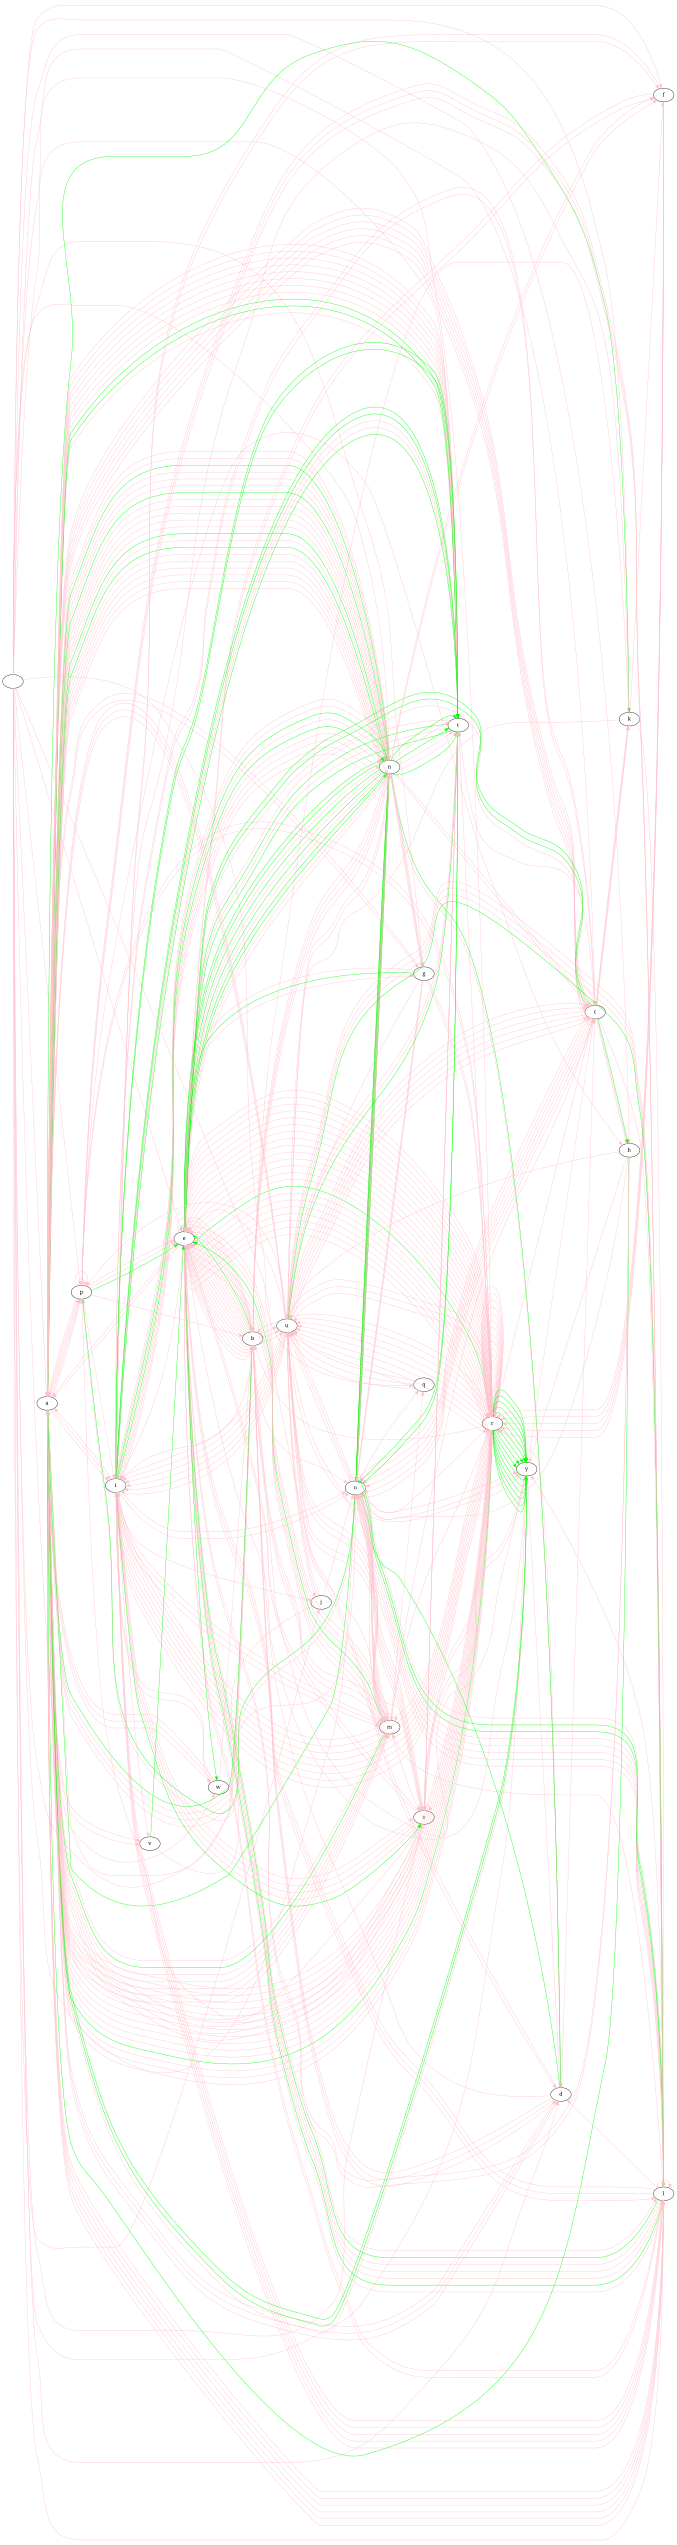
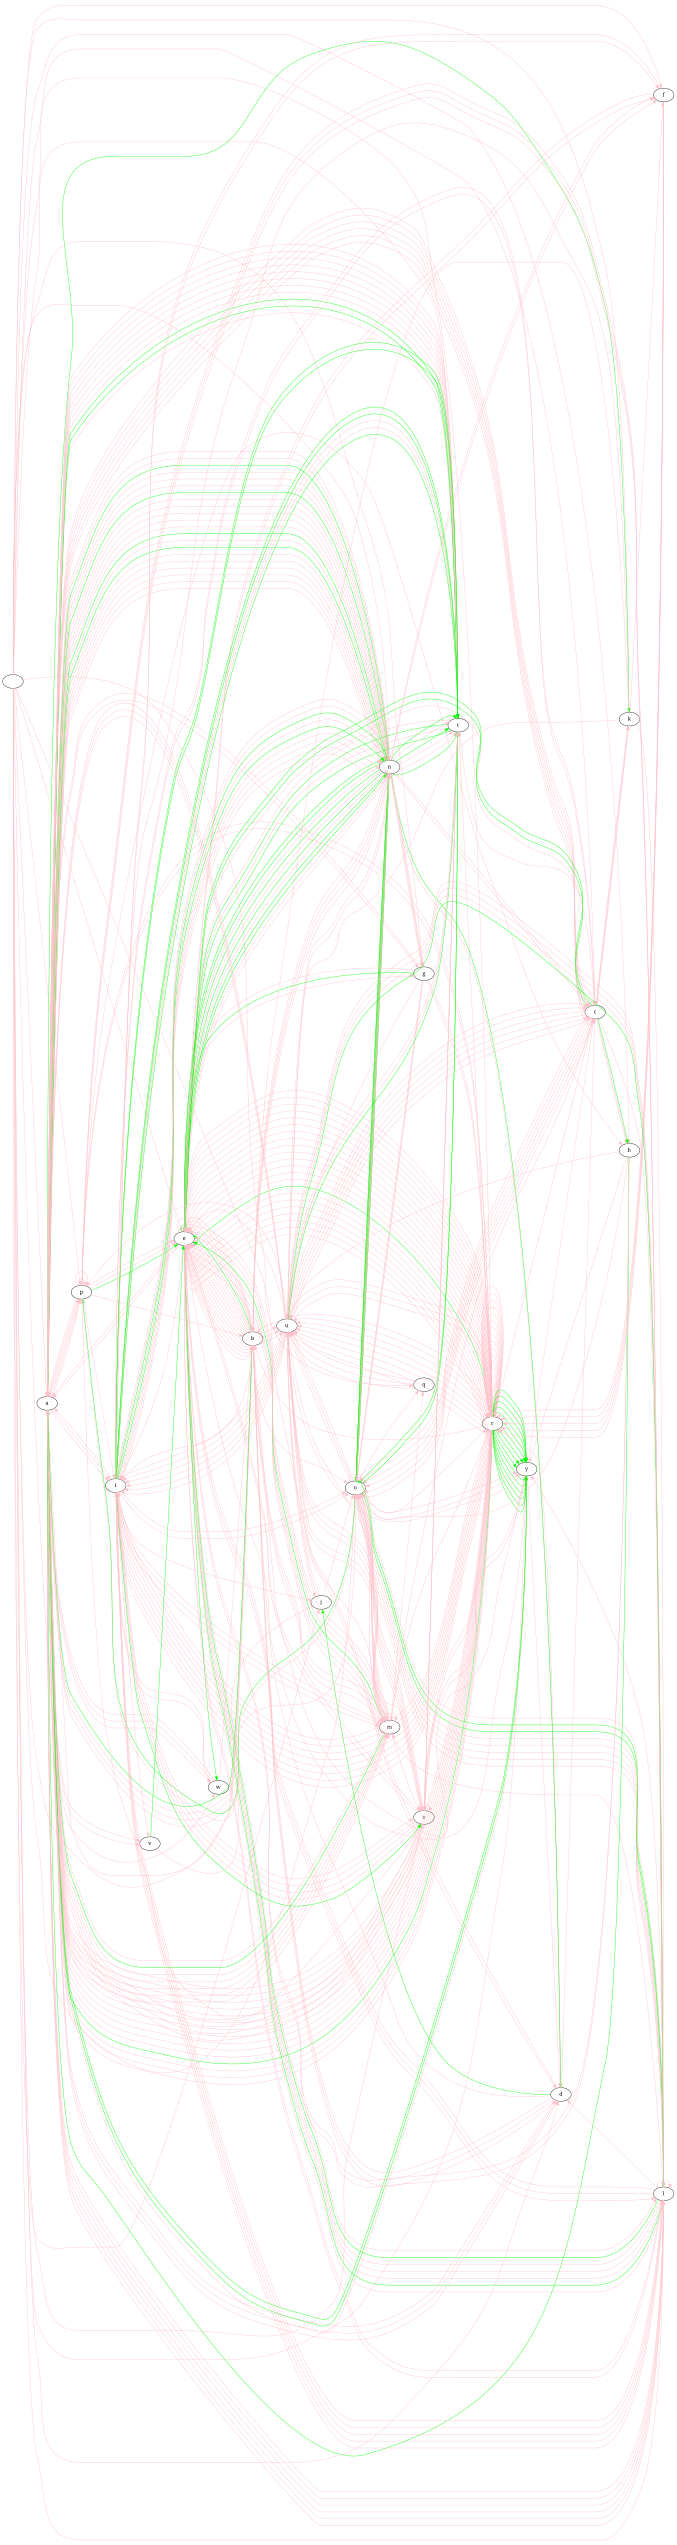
(492, 1780) -> (378, 1898)
(125, 1904) -> none
